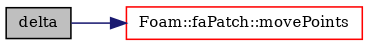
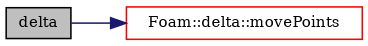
(244, 23) -> (244, 23)
